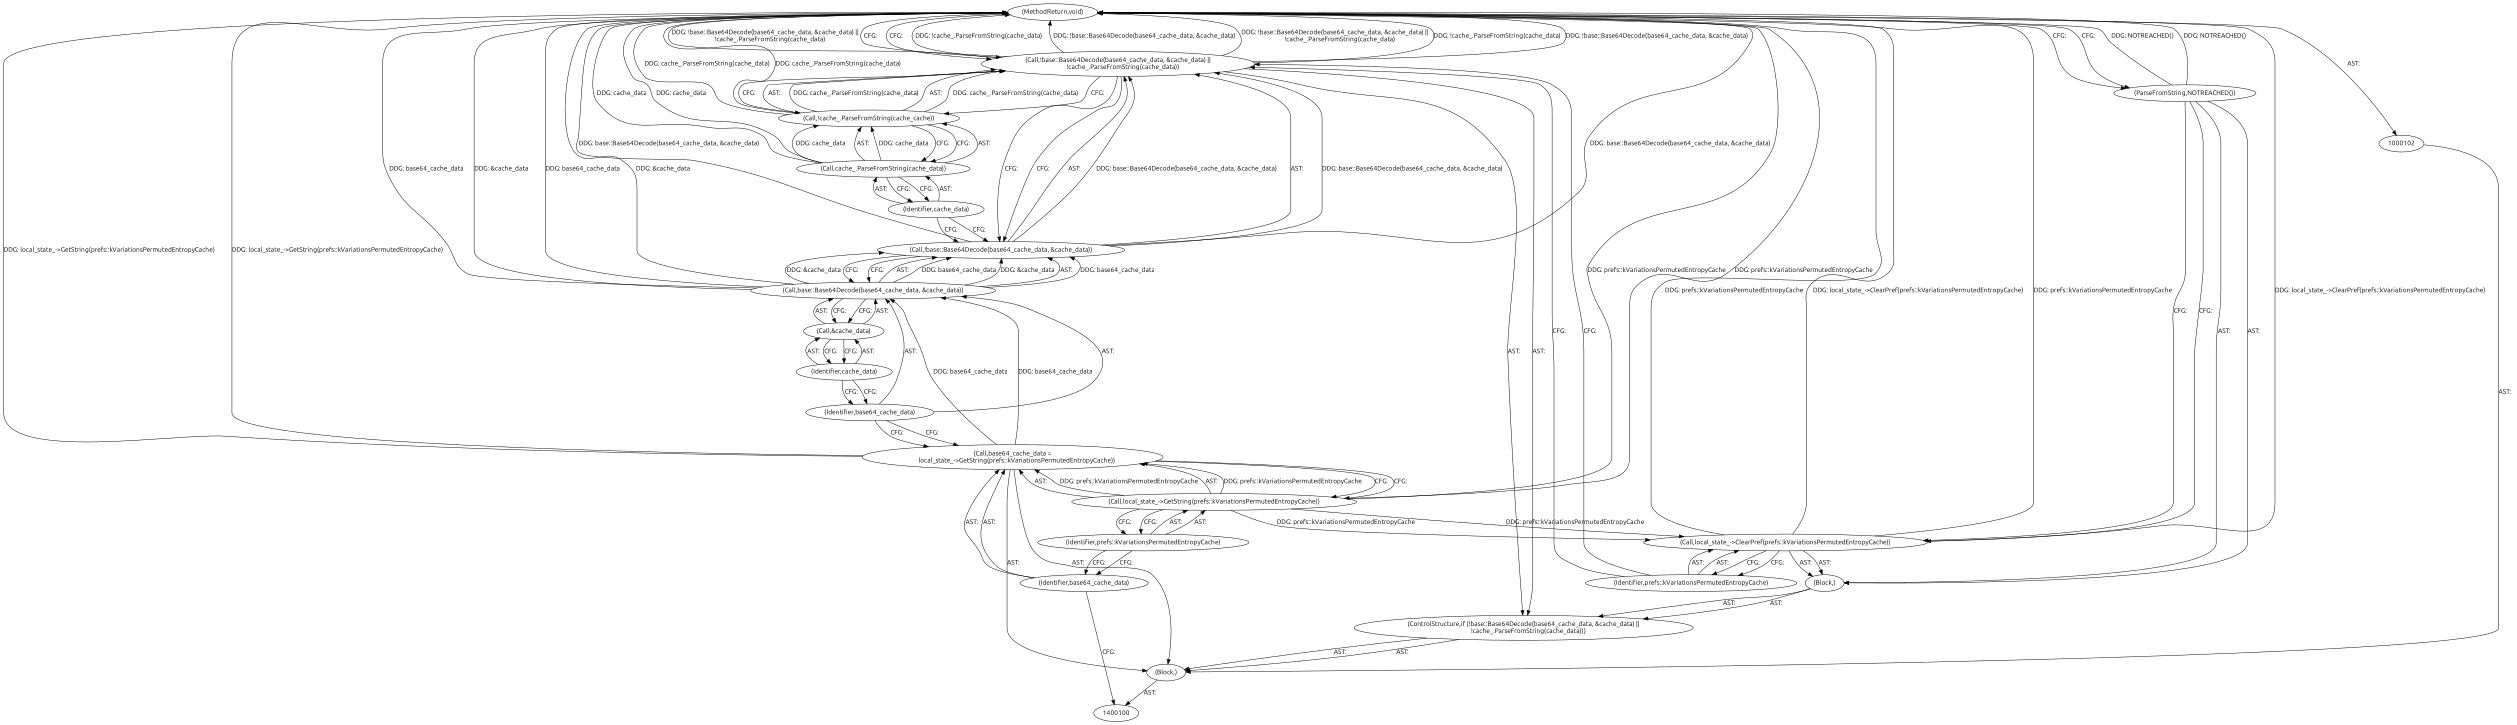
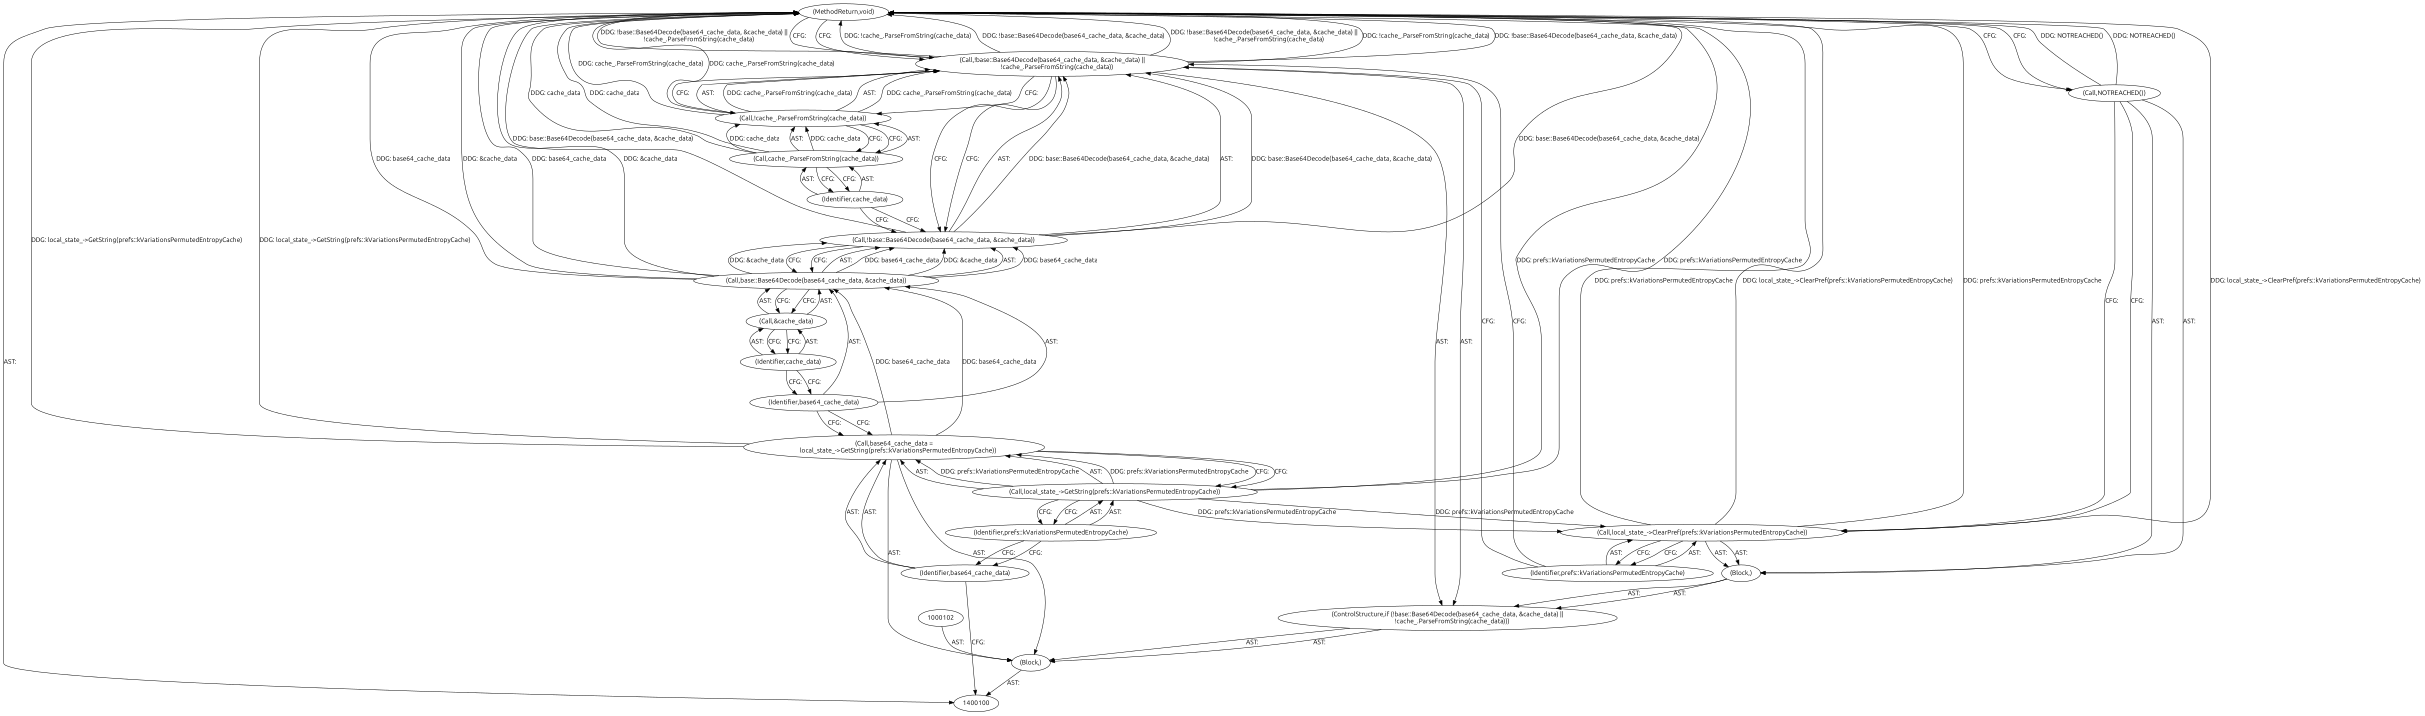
(1767, 17) -> (4, 431)
(2185, 93) -> (2114, 93)
(869, 118) -> (803, 118)
